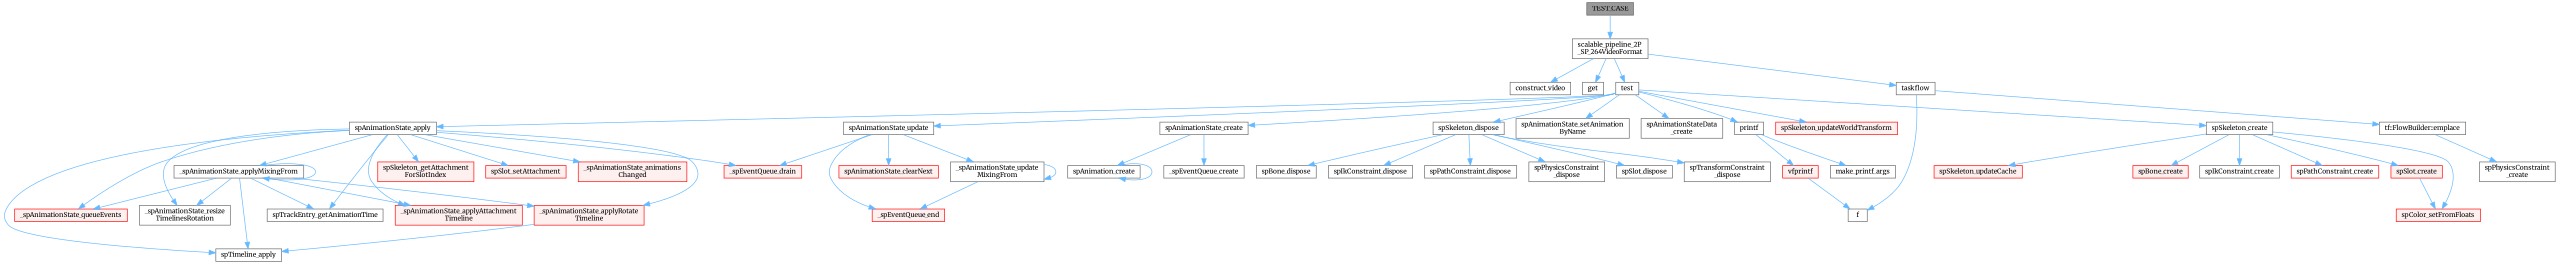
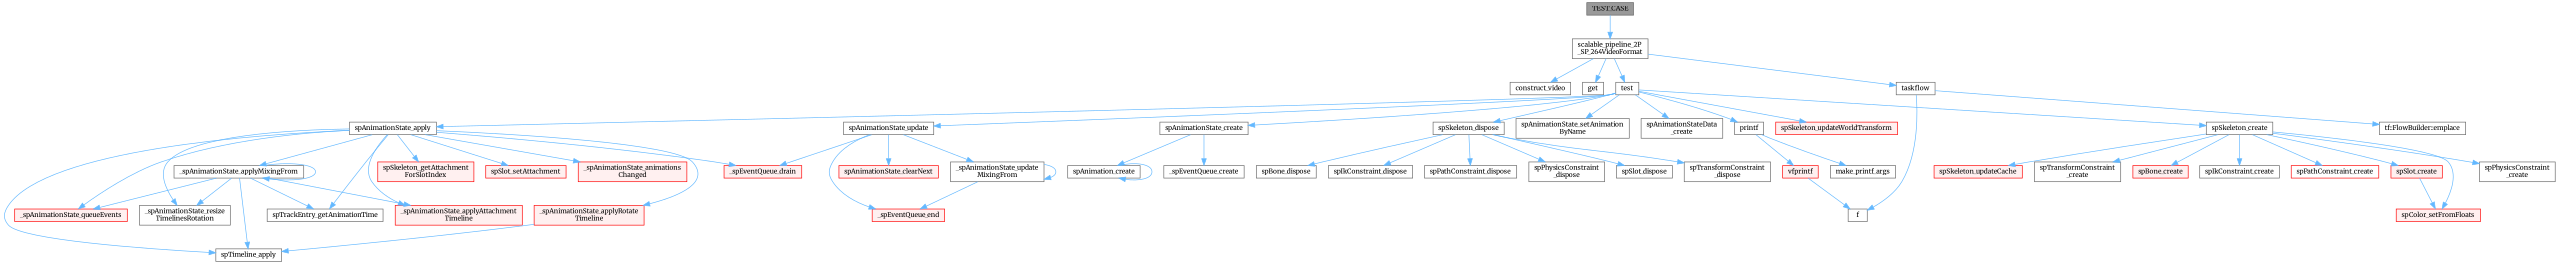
(2463, 147) -> (2373, 147)
none -> (2078, 172)
(410, 191) -> none
